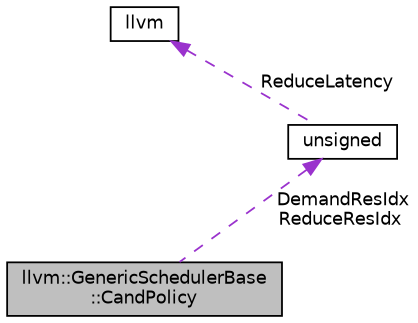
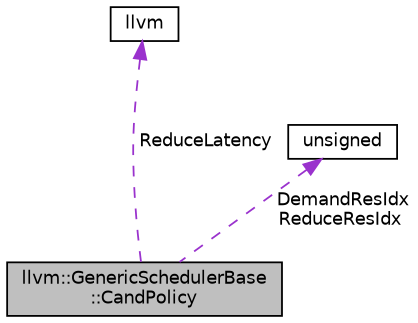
(251, 87) -> (133, 161)
